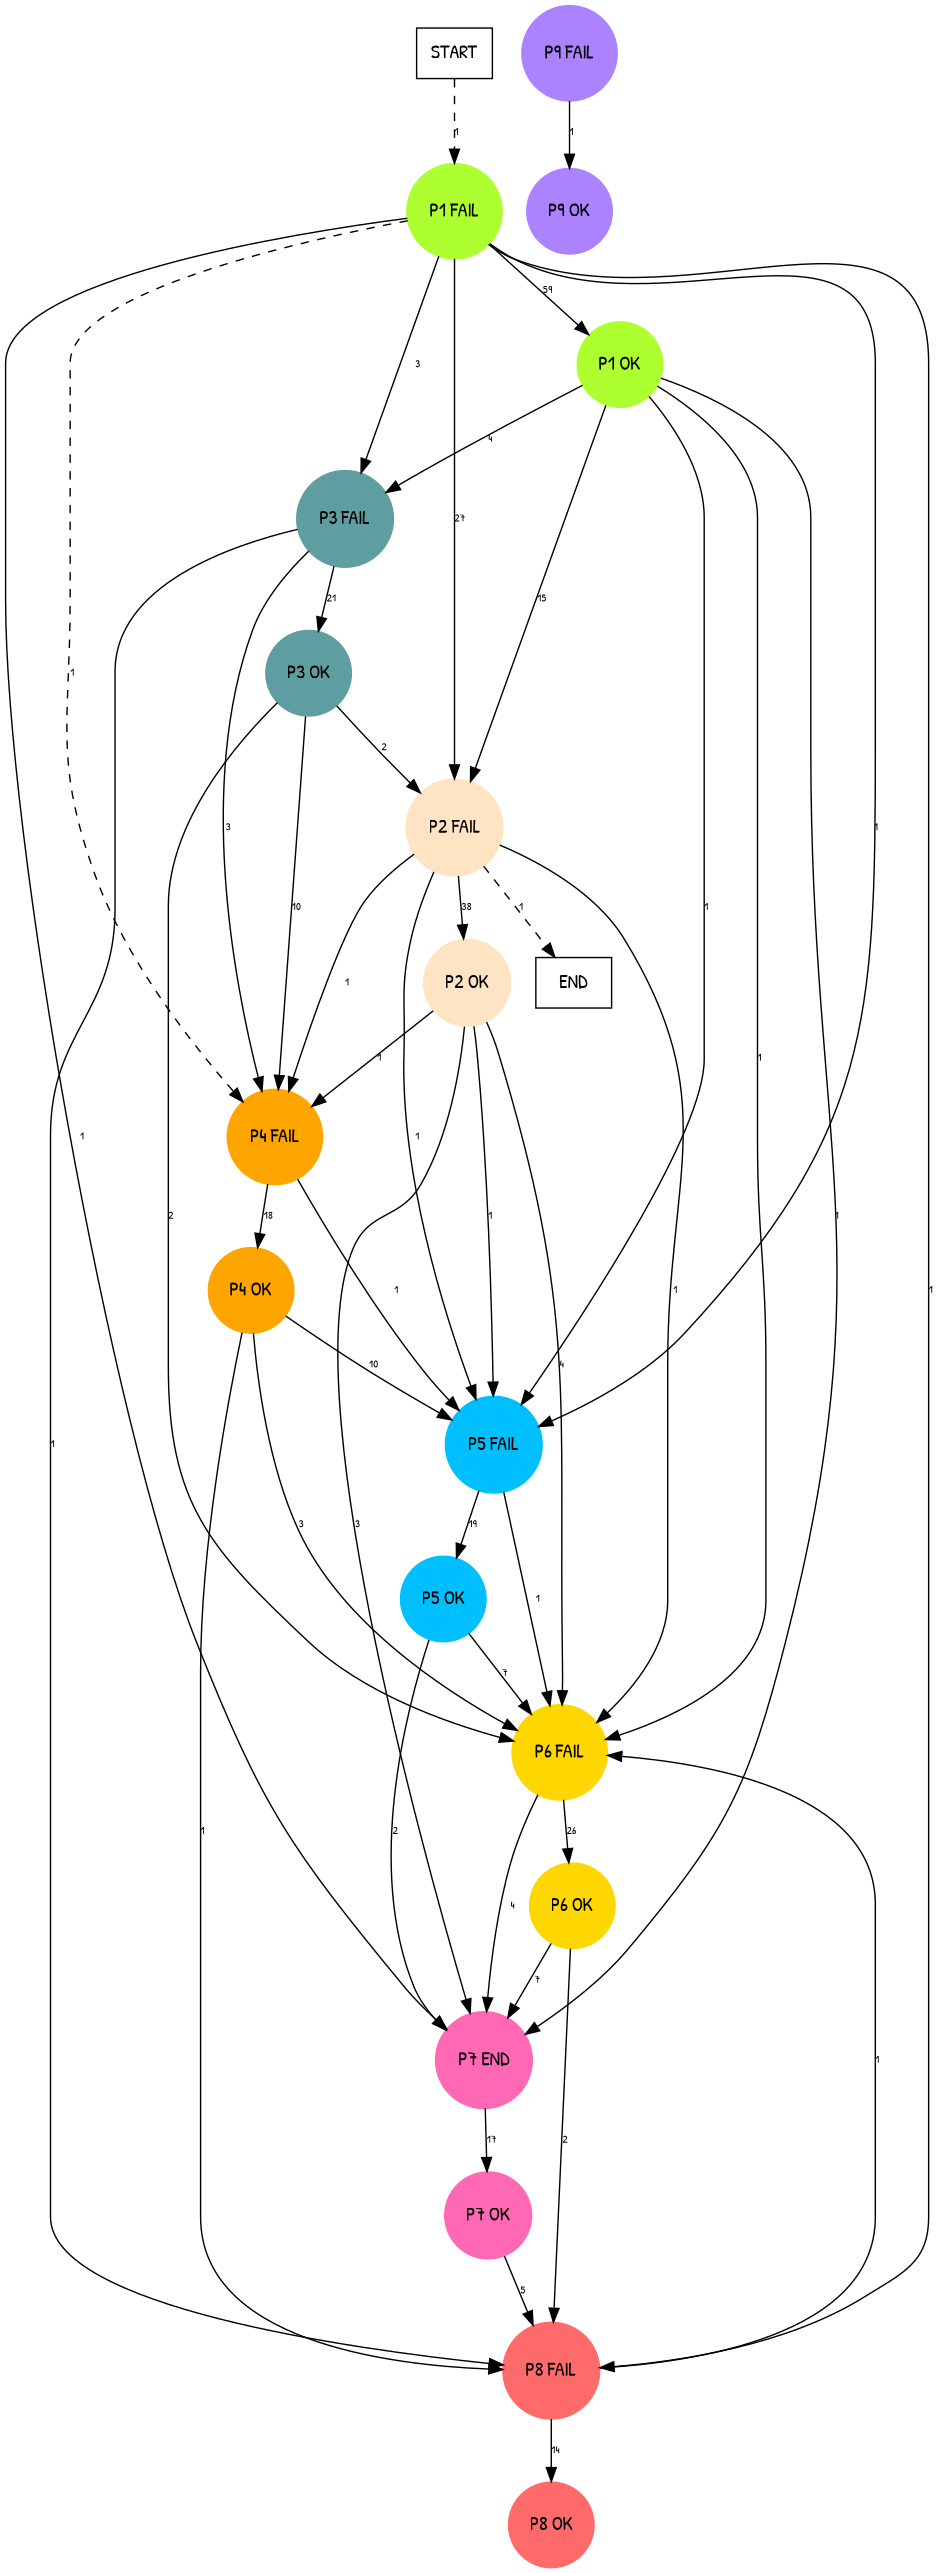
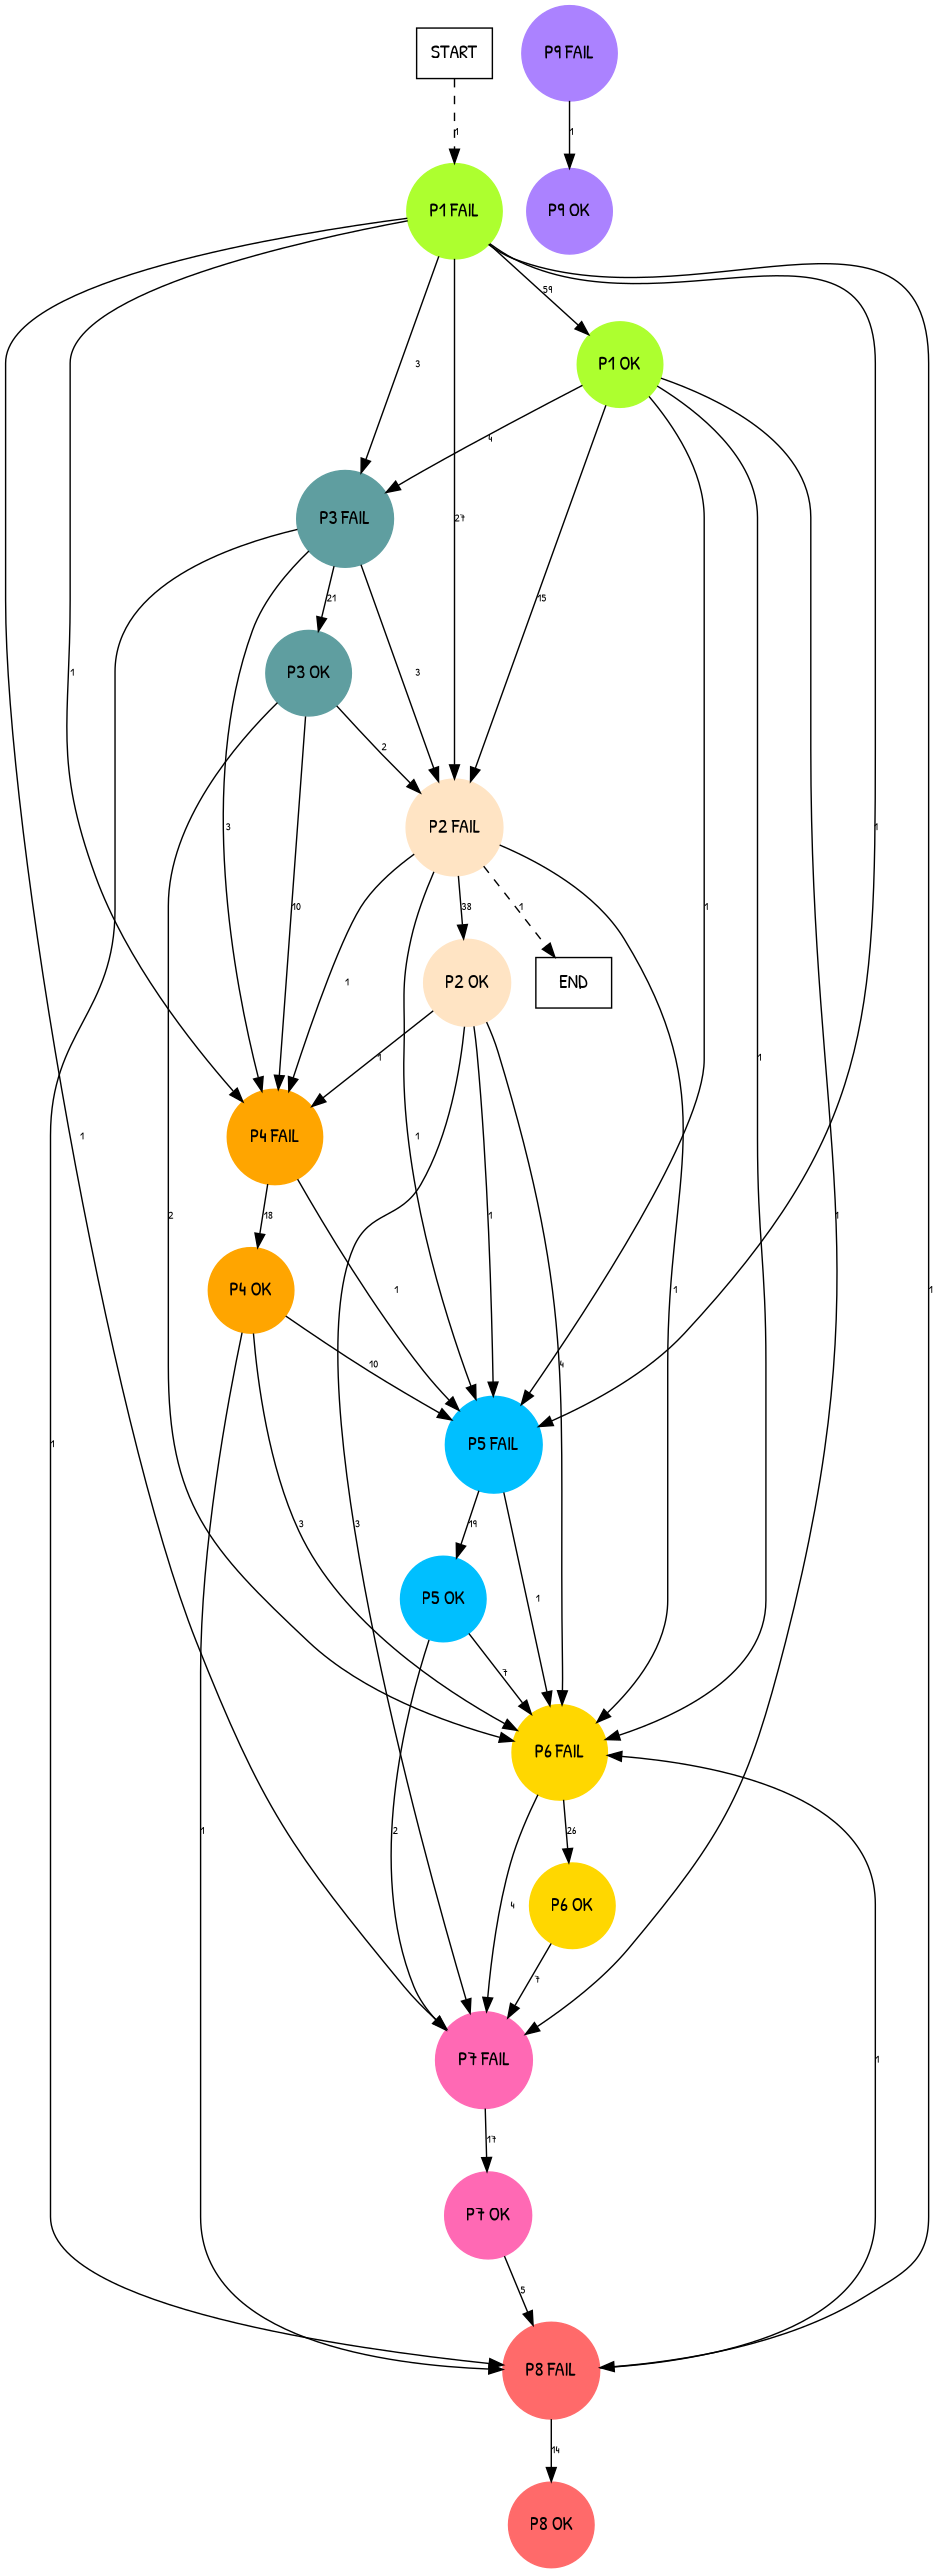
(70, 560) -> (70, 560)
none -> (397, 667)
(484, 2060) -> (484, 2060)
(562, 2128) -> none
